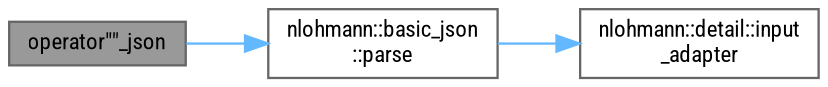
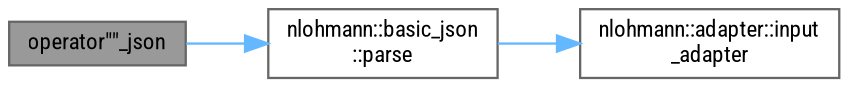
(699, 44) -> (710, 44)
